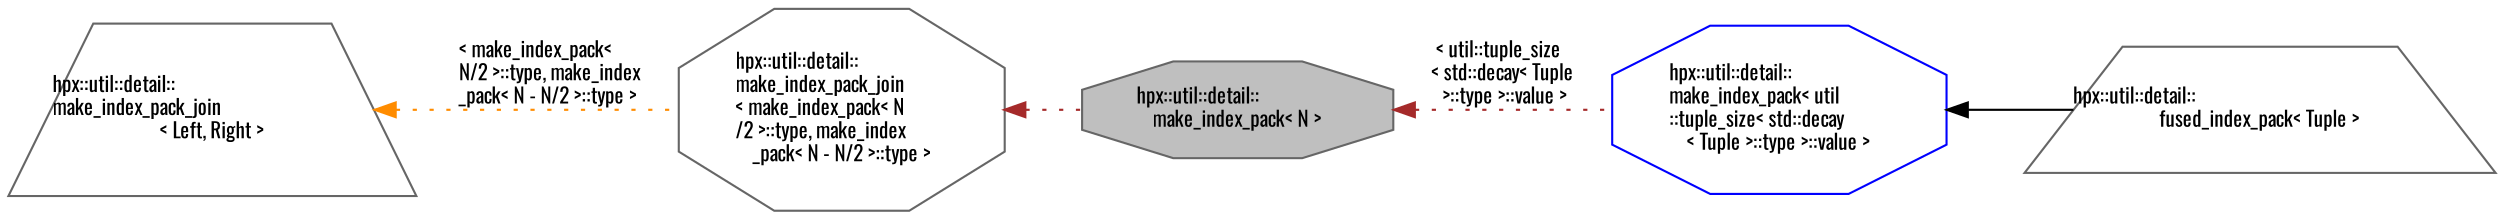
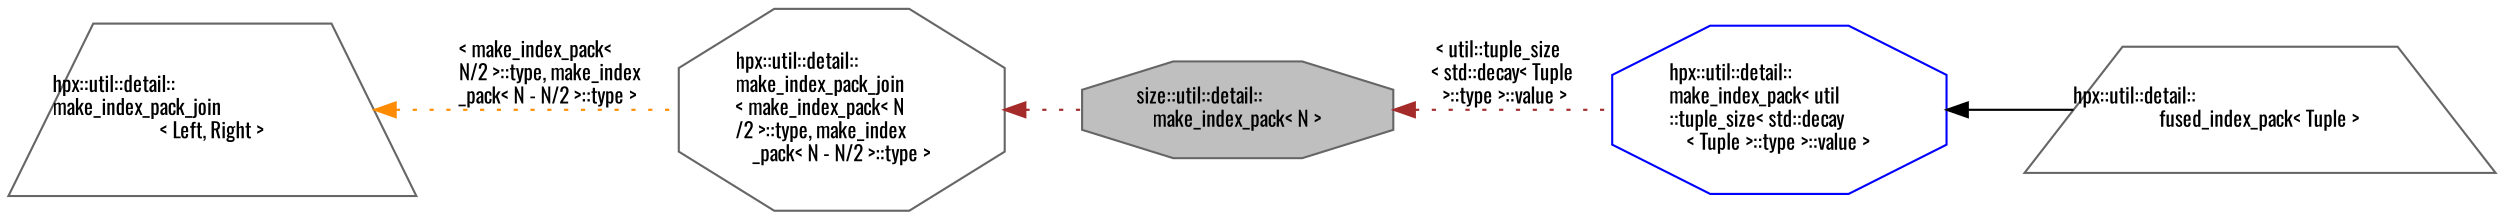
(1238, 110) -> (1238, 110)
